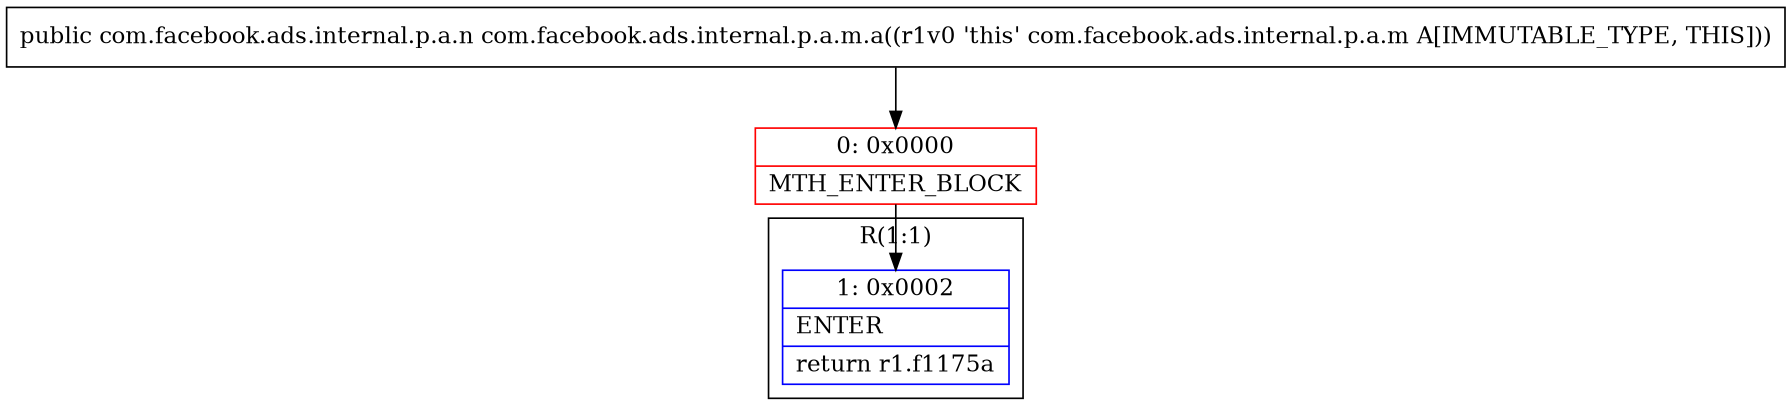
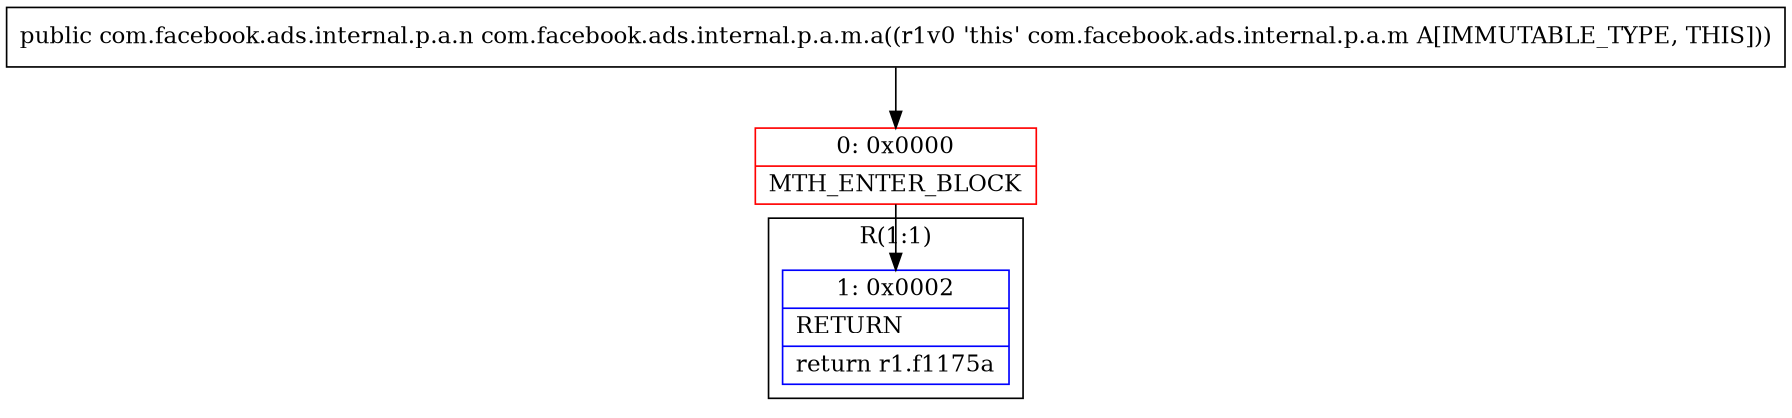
(840, 326) -> (850, 326)
